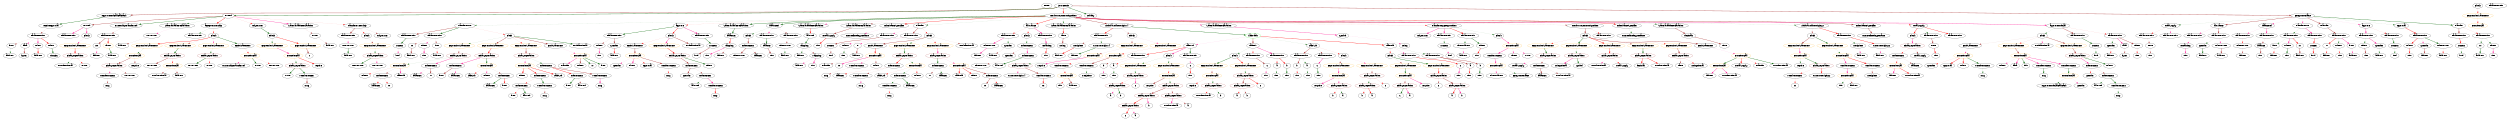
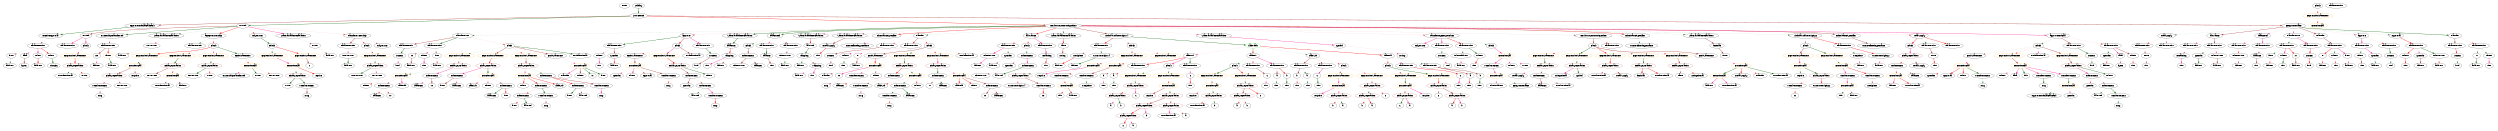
(1077, 11) -> (639, 10)
